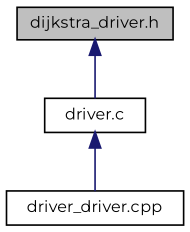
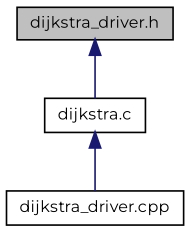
(95, 115) -> (95, 115)
(95, 208) -> (95, 208)
